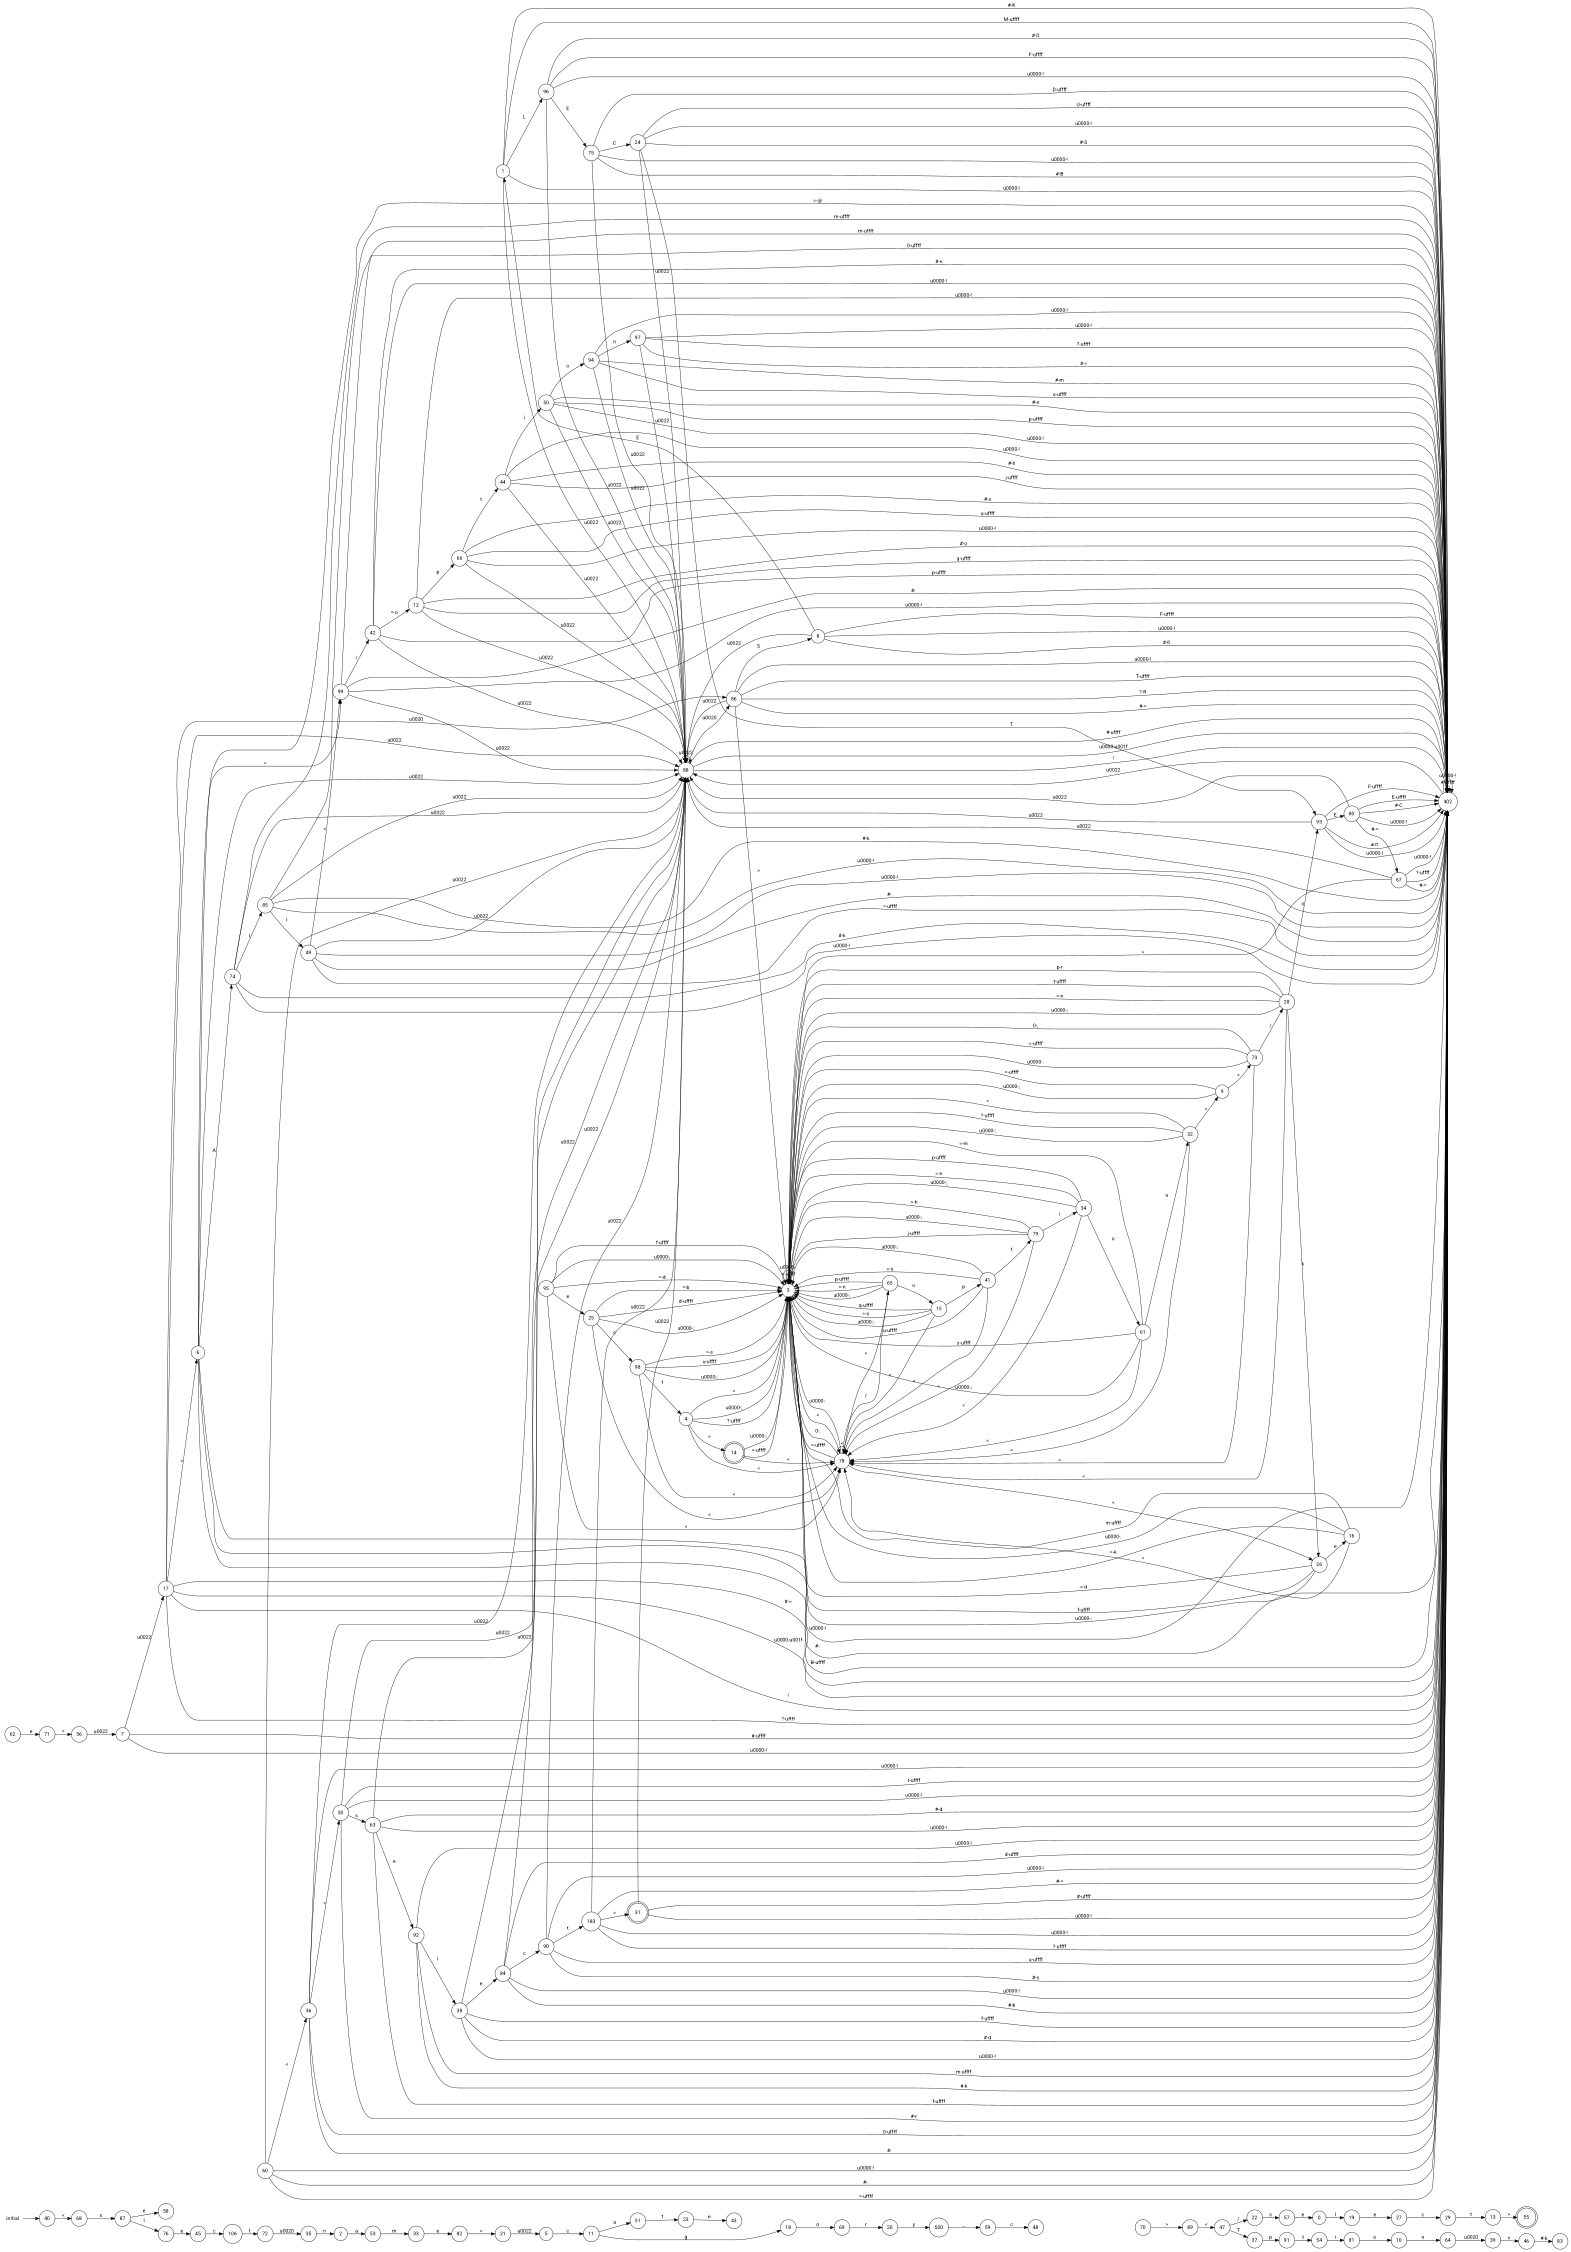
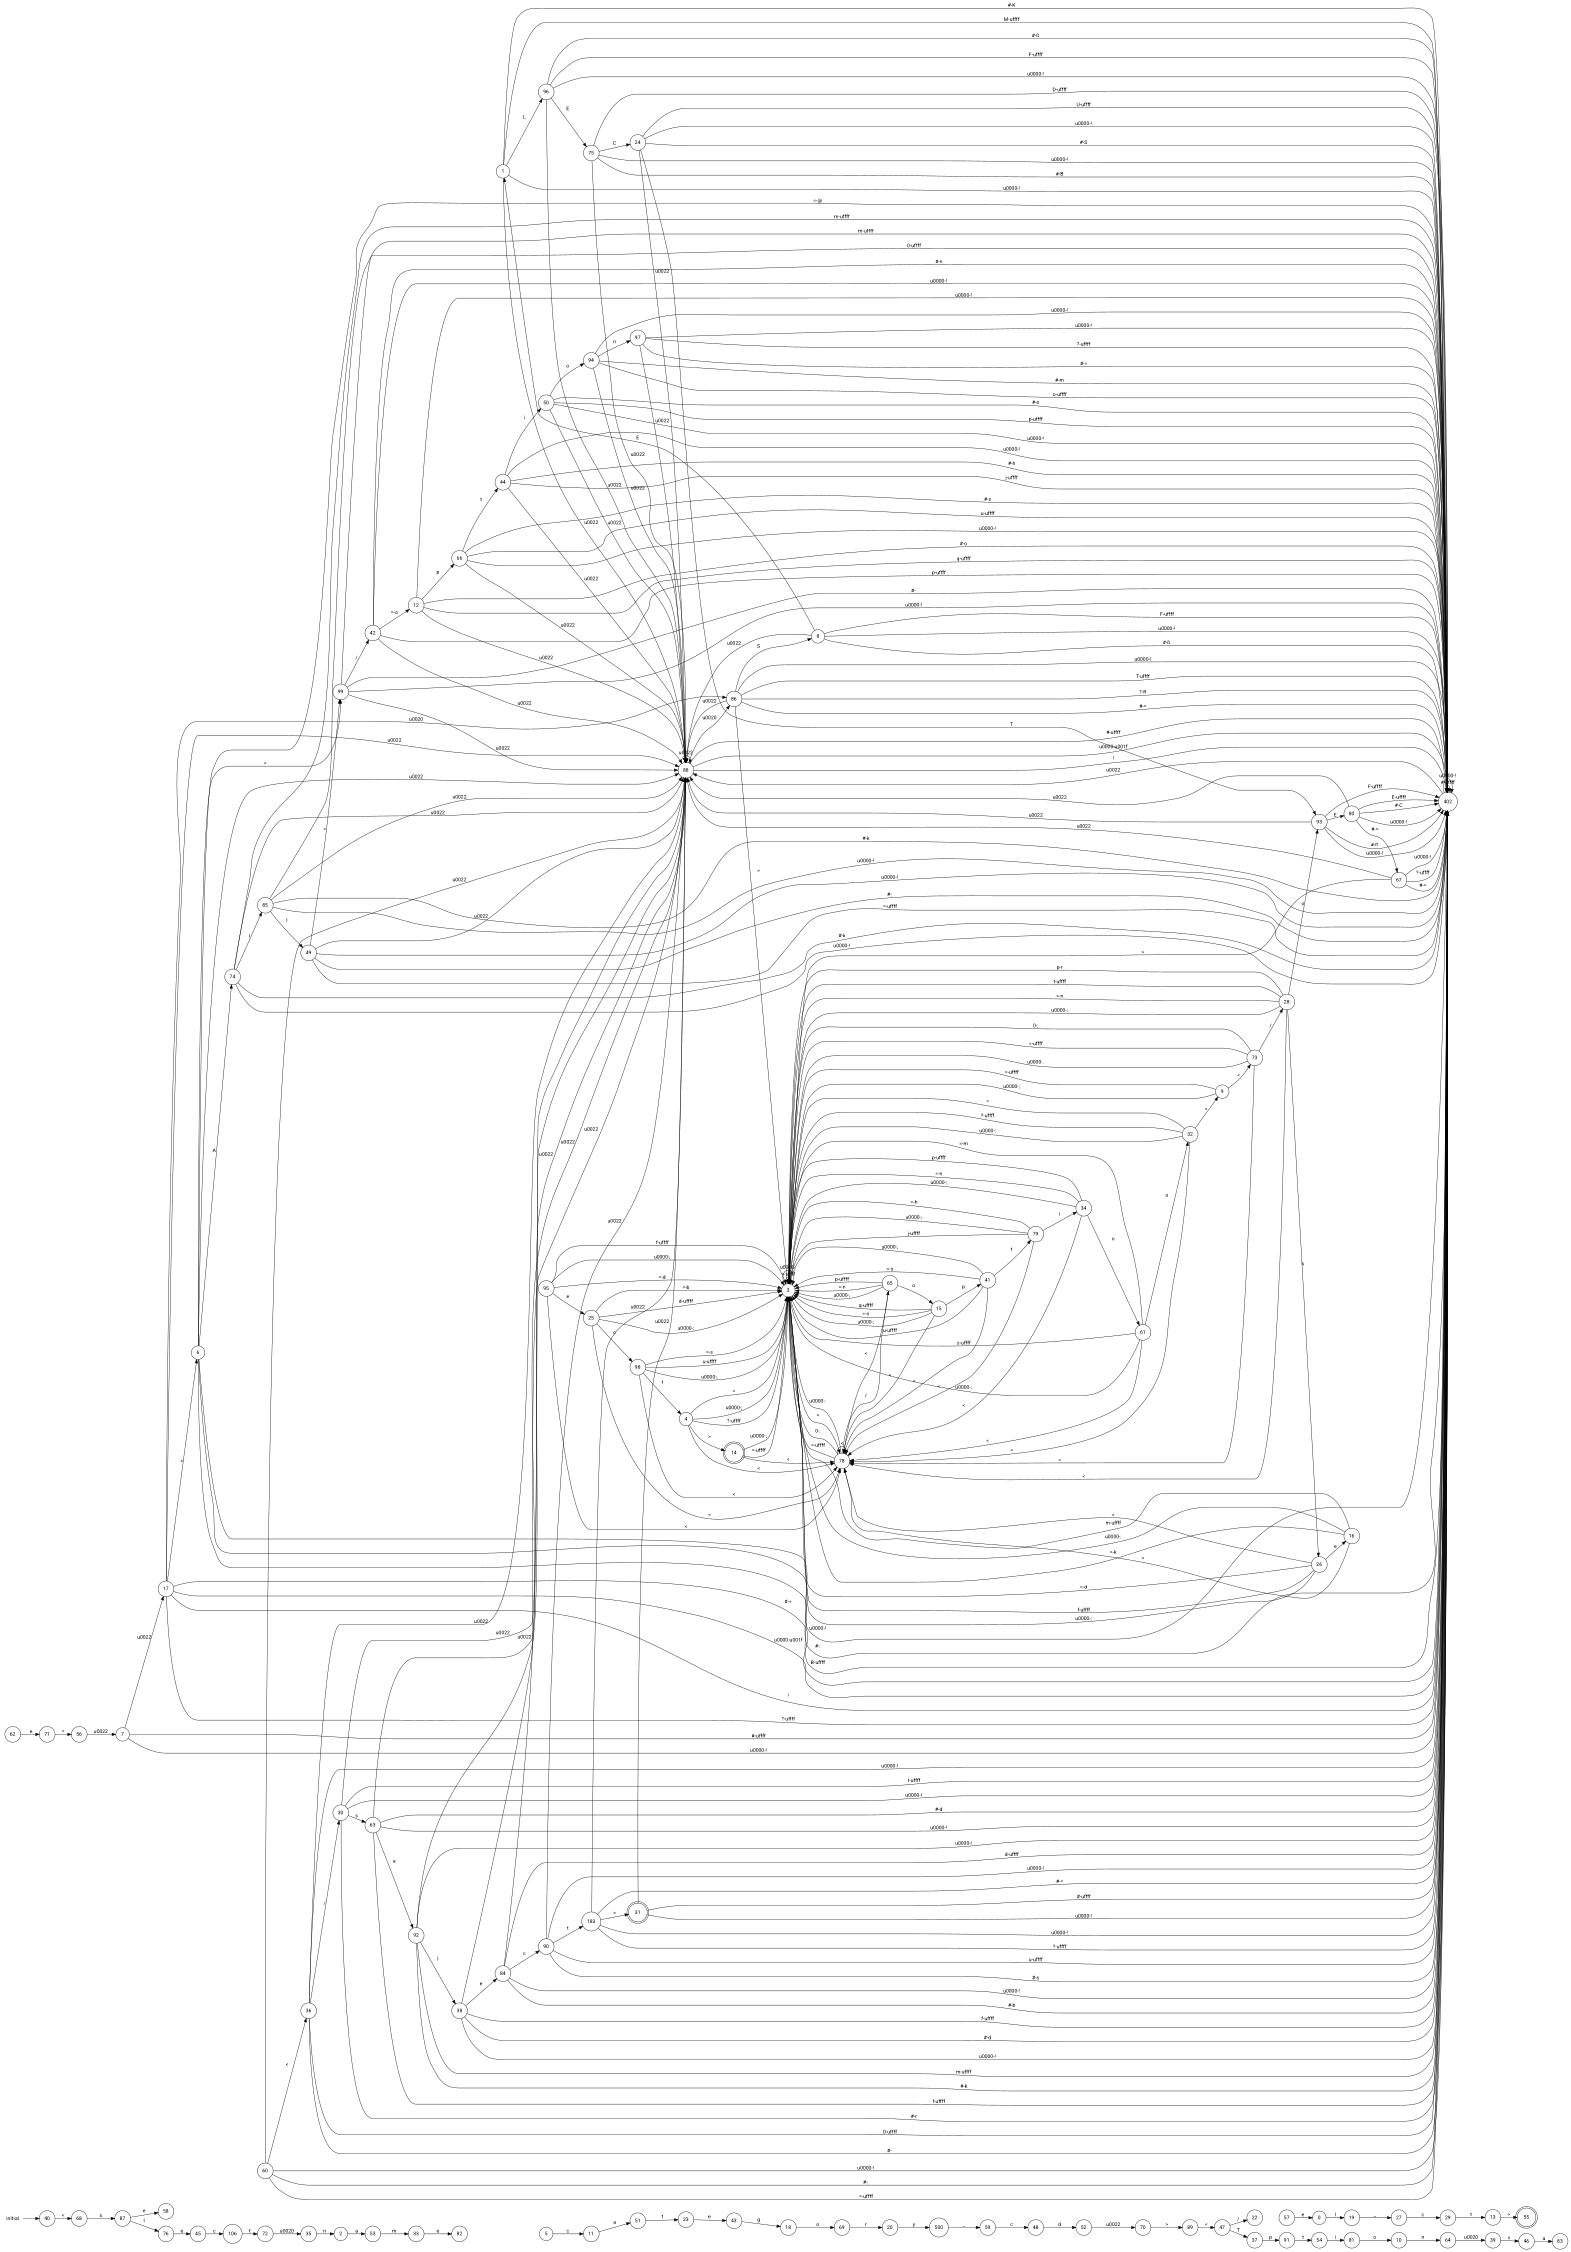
none -> (541, 1204)
(1081, 1502) -> (1063, 1520)
(325, 1903) -> (325, 1903)
(1375, 2215) -> (1375, 2215)
(1269, 2218) -> none
none -> (1084, 2228)
(503, 2234) -> none
(1544, 2239) -> (1544, 2239)
(689, 2240) -> (759, 2224)
